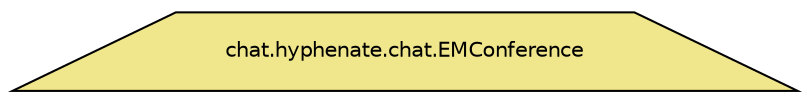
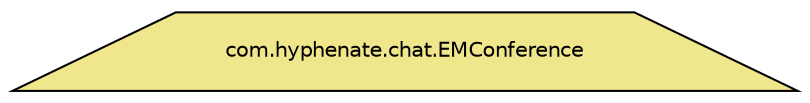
(405, 52) -> (405, 52)
